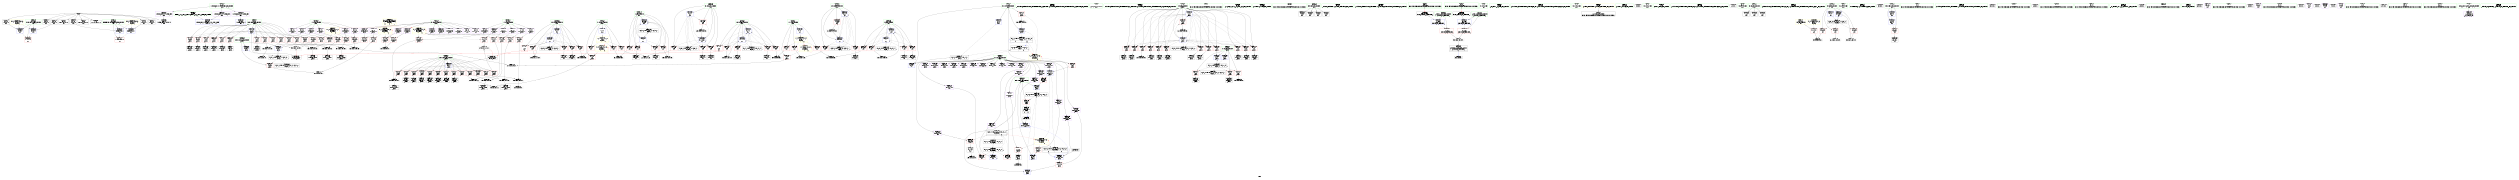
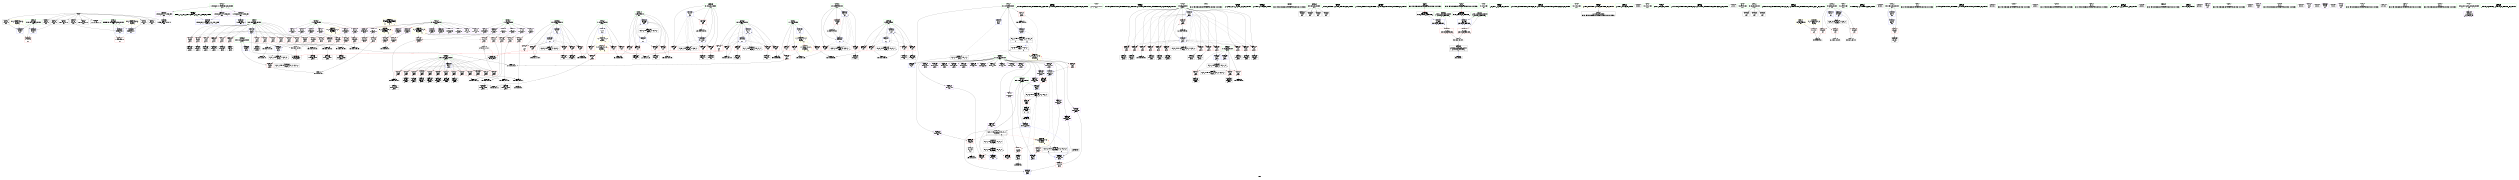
(1019, 73) -> none
